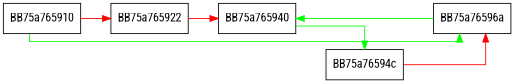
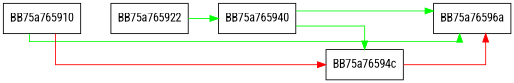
(92, 18) -> (171, 65)
(199, 18) -> (199, 18)
(369, 18) -> (360, 11)
